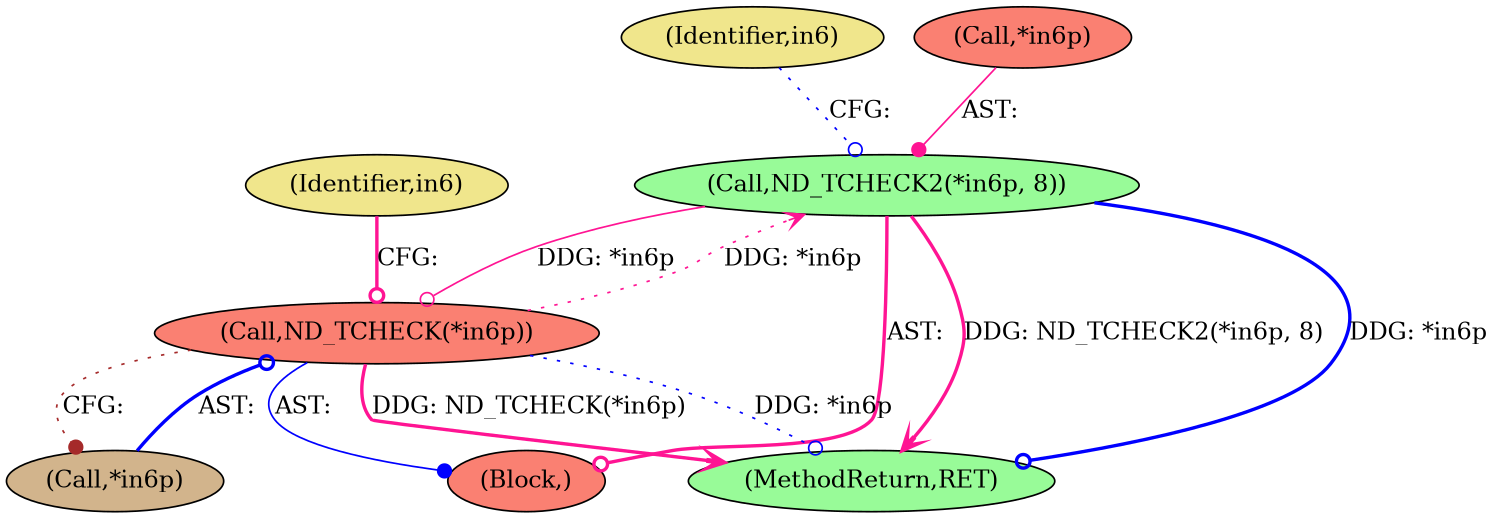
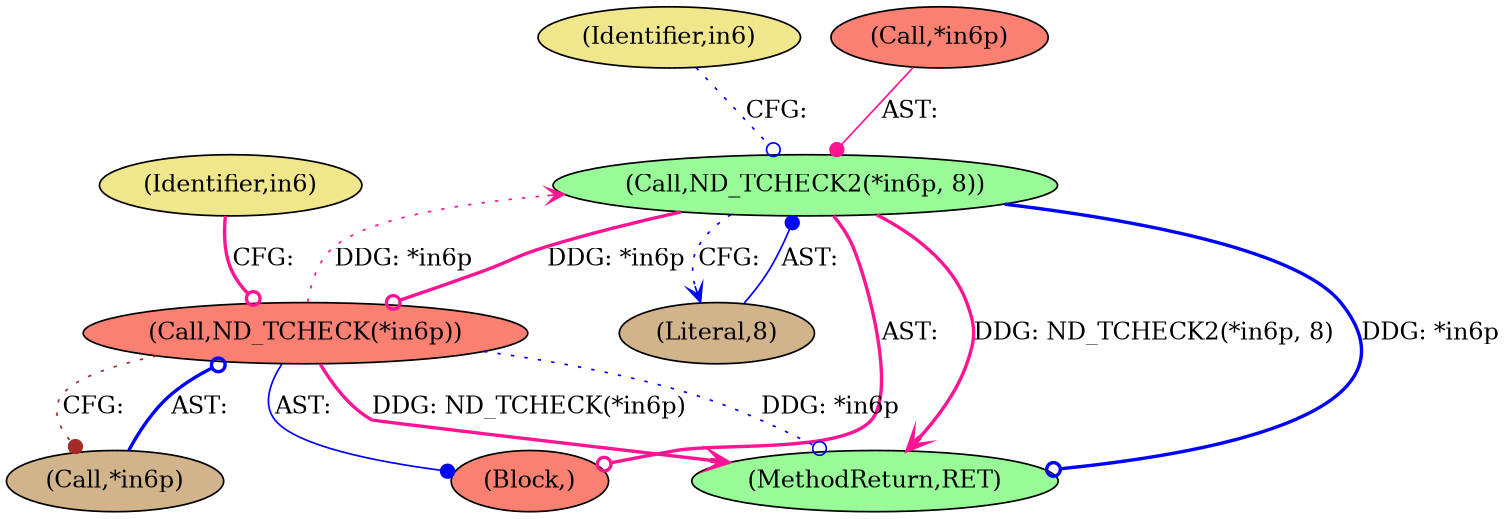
(565, 238) -> (538, 249)
none -> (717, 333)
